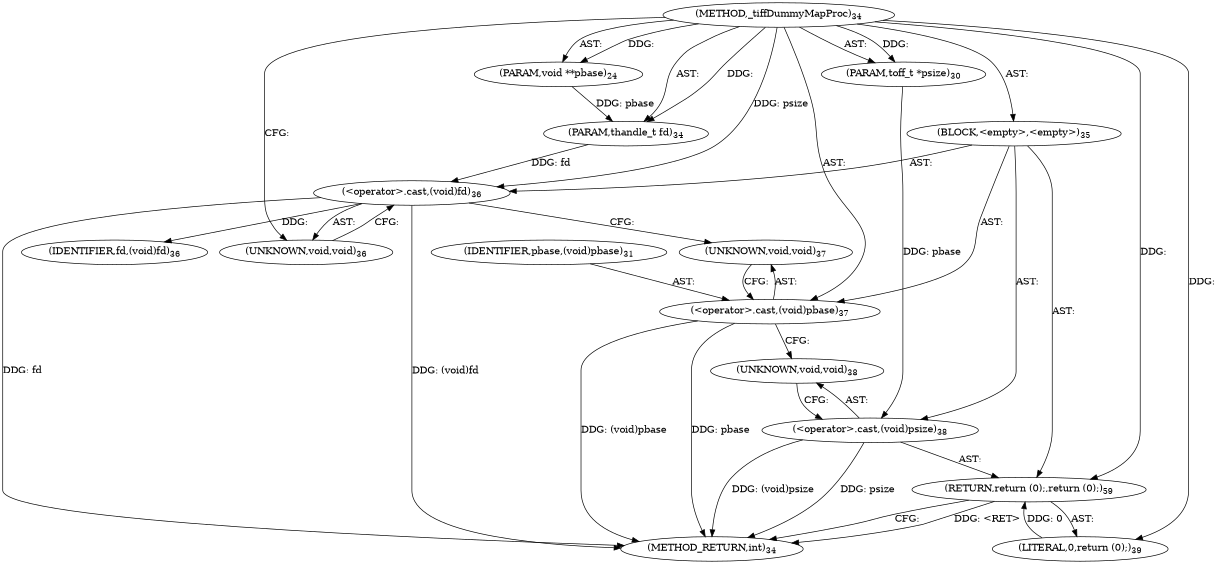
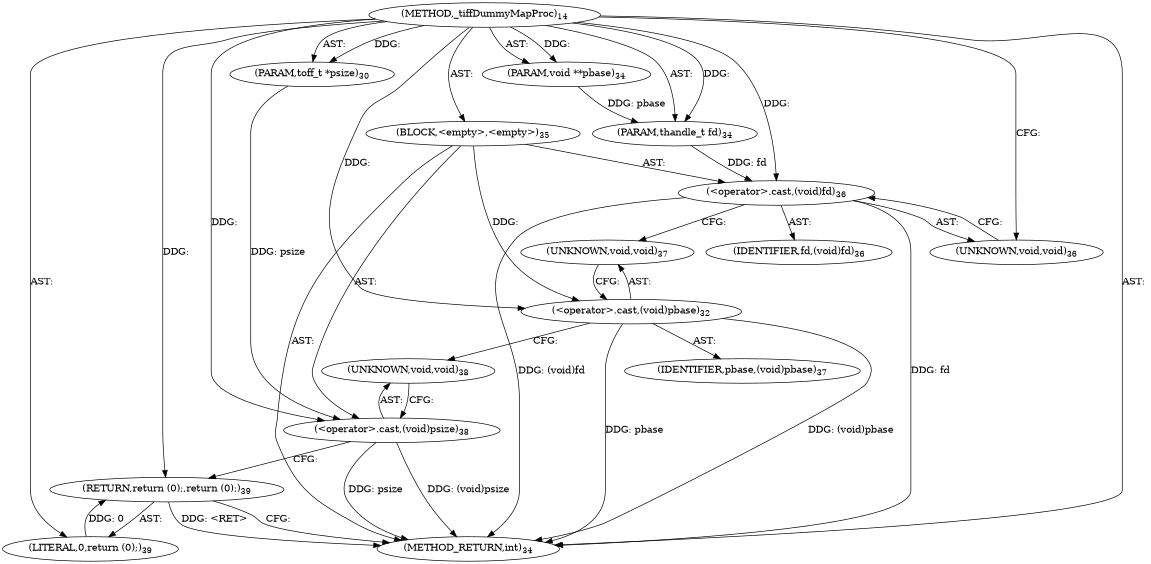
(857, 14) -> (563, 14)
(612, 73) -> (620, 73)
(781, 104) -> (778, 104)
(836, 163) -> (359, 163)
none -> (211, 193)
(296, 223) -> (802, 223)
(994, 223) -> (507, 223)
(629, 251) -> (822, 370)
(932, 252) -> (278, 252)
(656, 281) -> (684, 340)
(1203, 282) -> (43, 282)
none -> (1122, 291)
(1052, 306) -> (290, 342)
(844, 311) -> (705, 311)
(972, 460) -> (307, 460)
(1108, 489) -> (246, 489)
